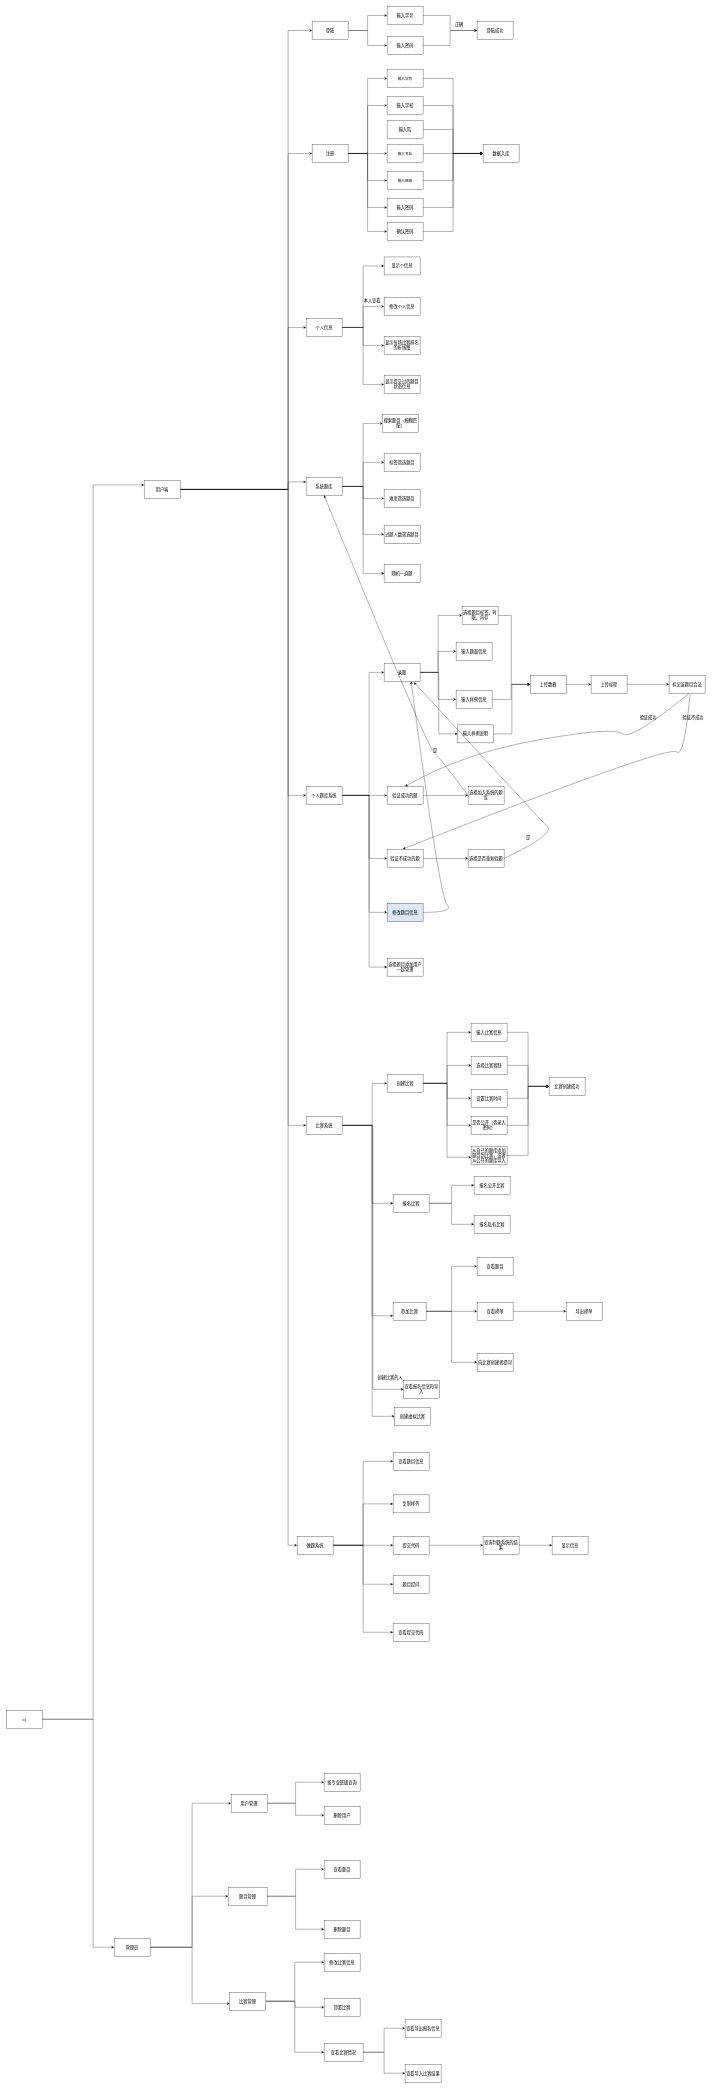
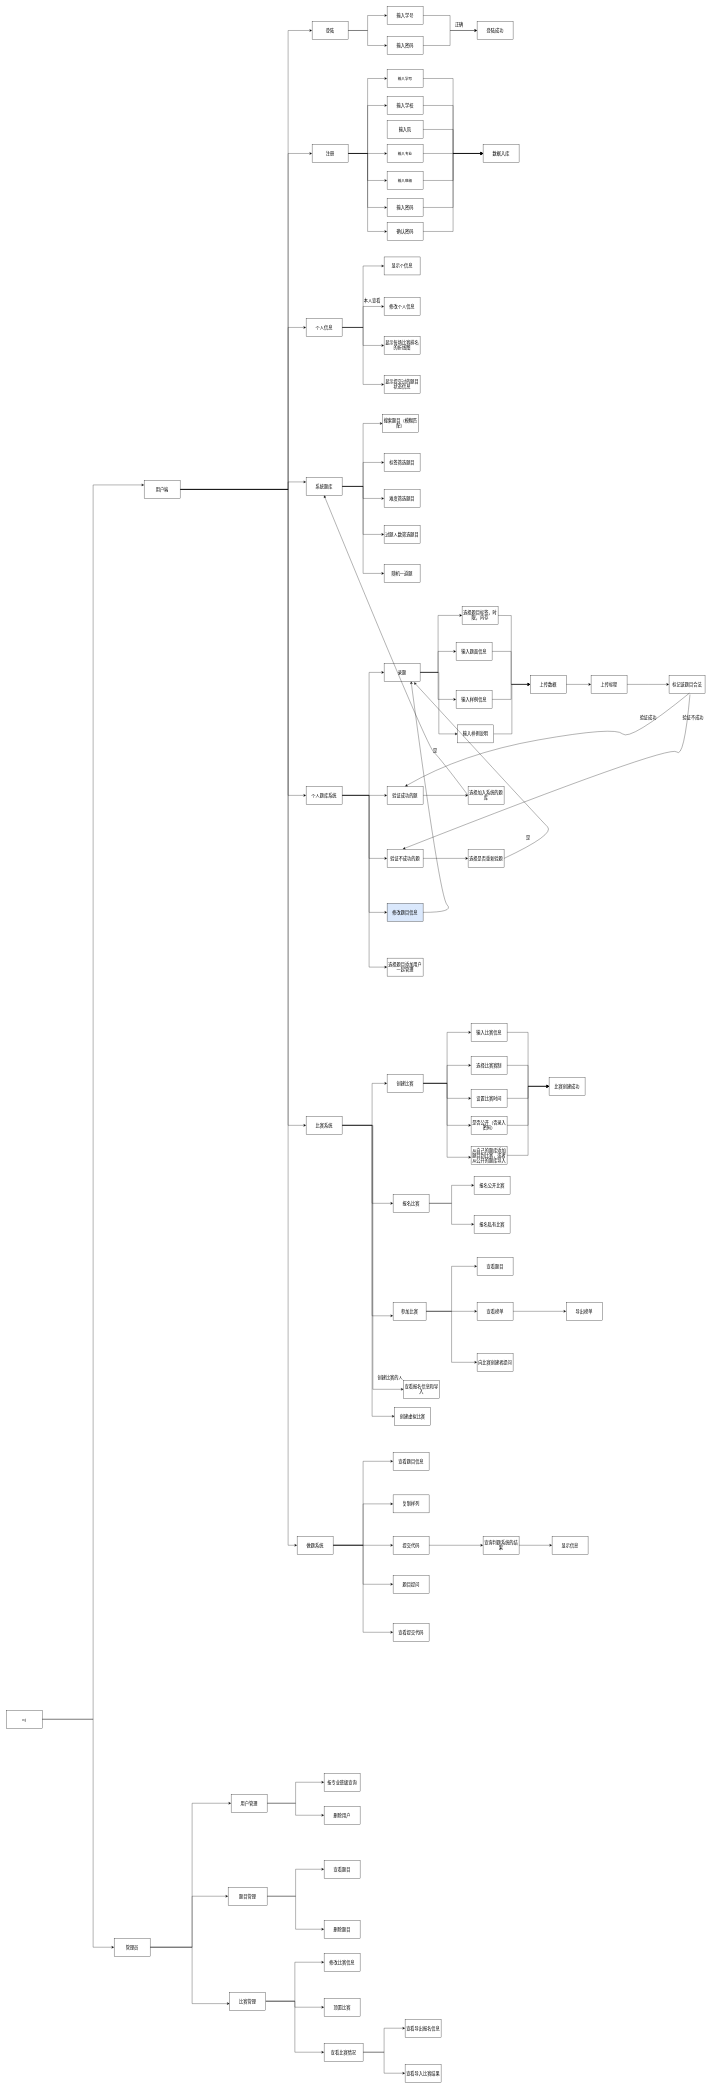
none -> (500, 651)
